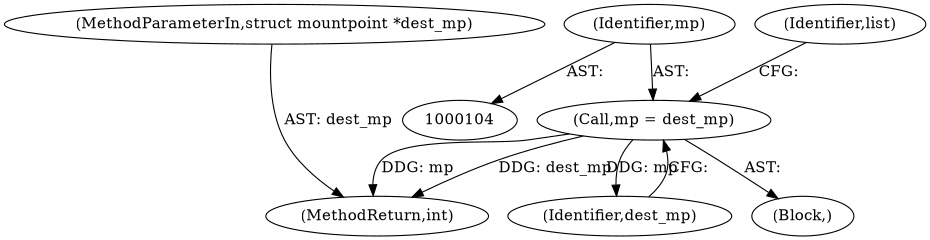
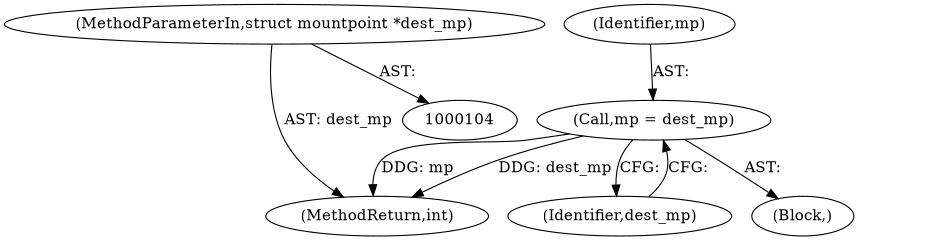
(840, 24) -> none
(558, 71) -> (365, 71)
(642, 168) -> (642, 168)
